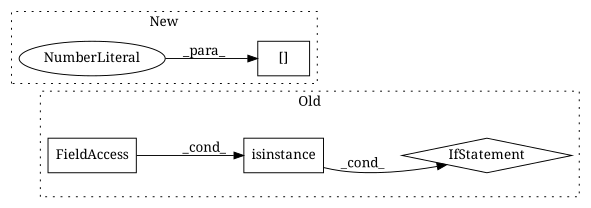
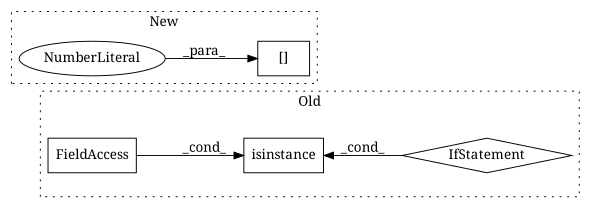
(380, 173) -> (368, 155)
